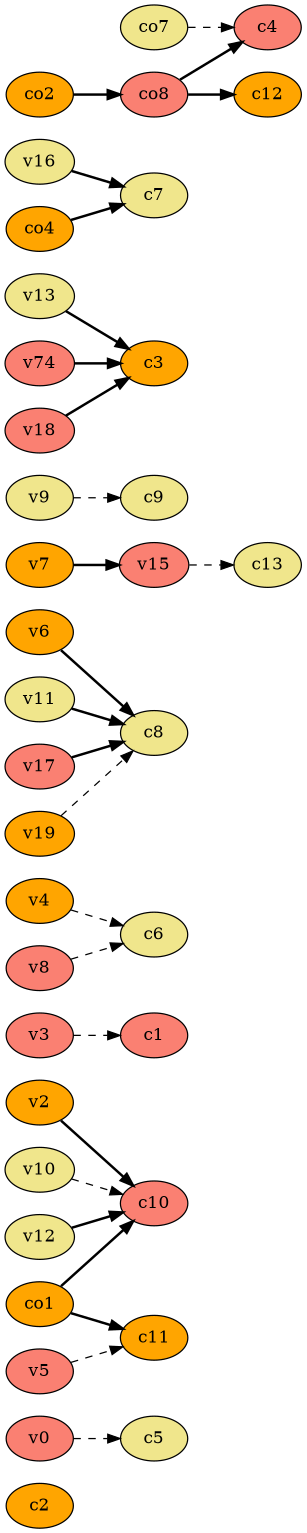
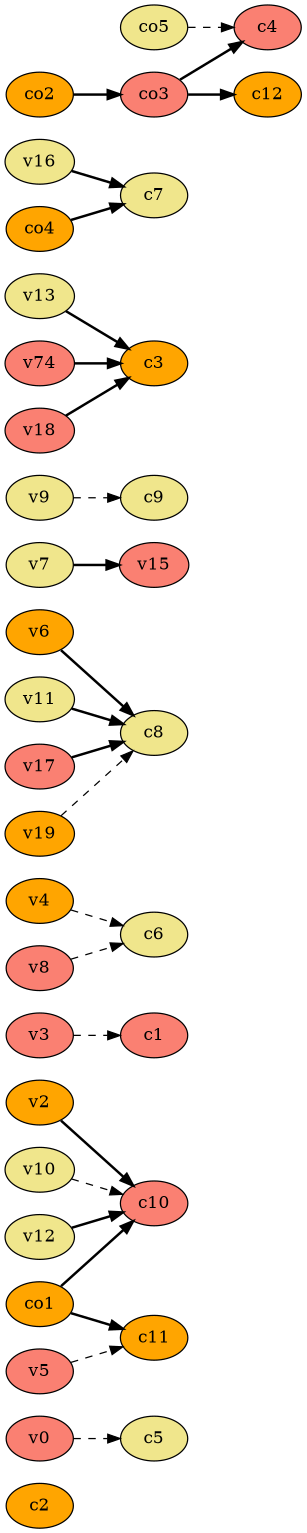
(154, 27) -> (154, 27)
(154, 95) -> (154, 95)
(40, 565) -> (40, 565)
(268, 565) -> none
